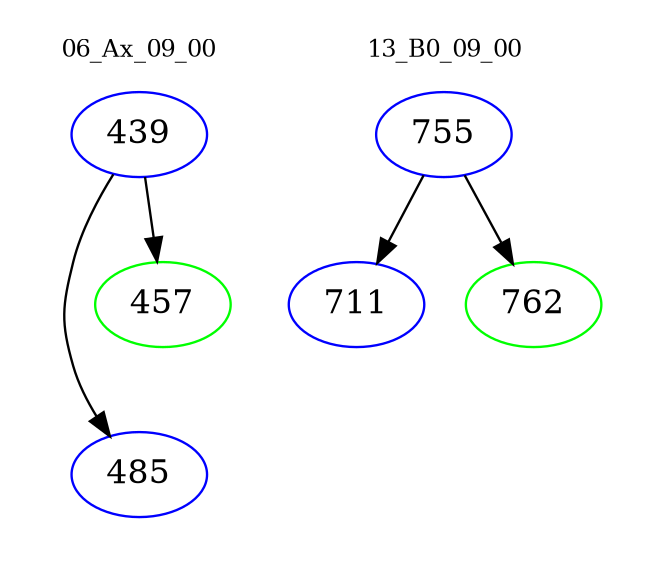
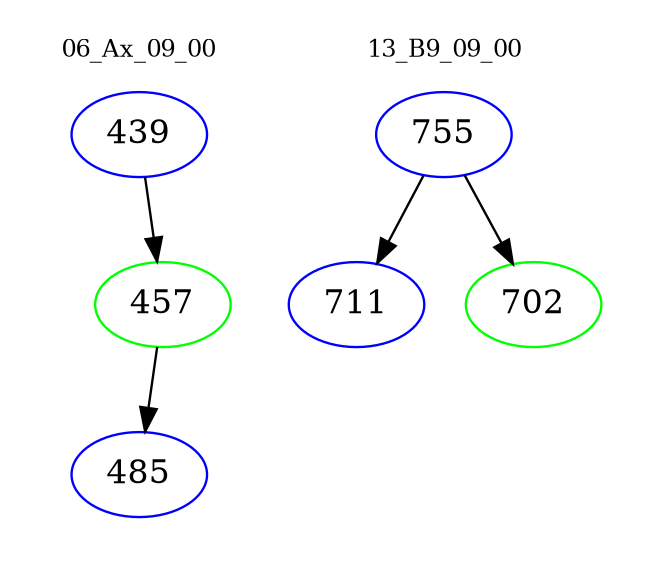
(445, 51) -> (445, 51)
(66, 294) -> (153, 377)
(534, 305) -> (534, 305)
